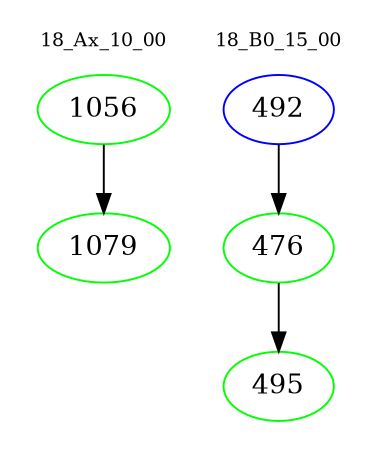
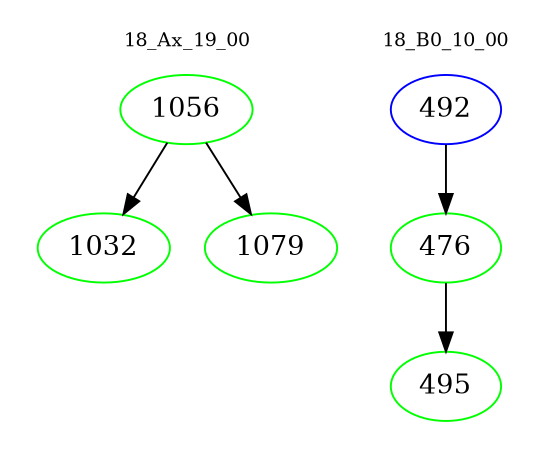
(104, 41) -> (187, 41)
(279, 41) -> (446, 41)
none -> (104, 248)
